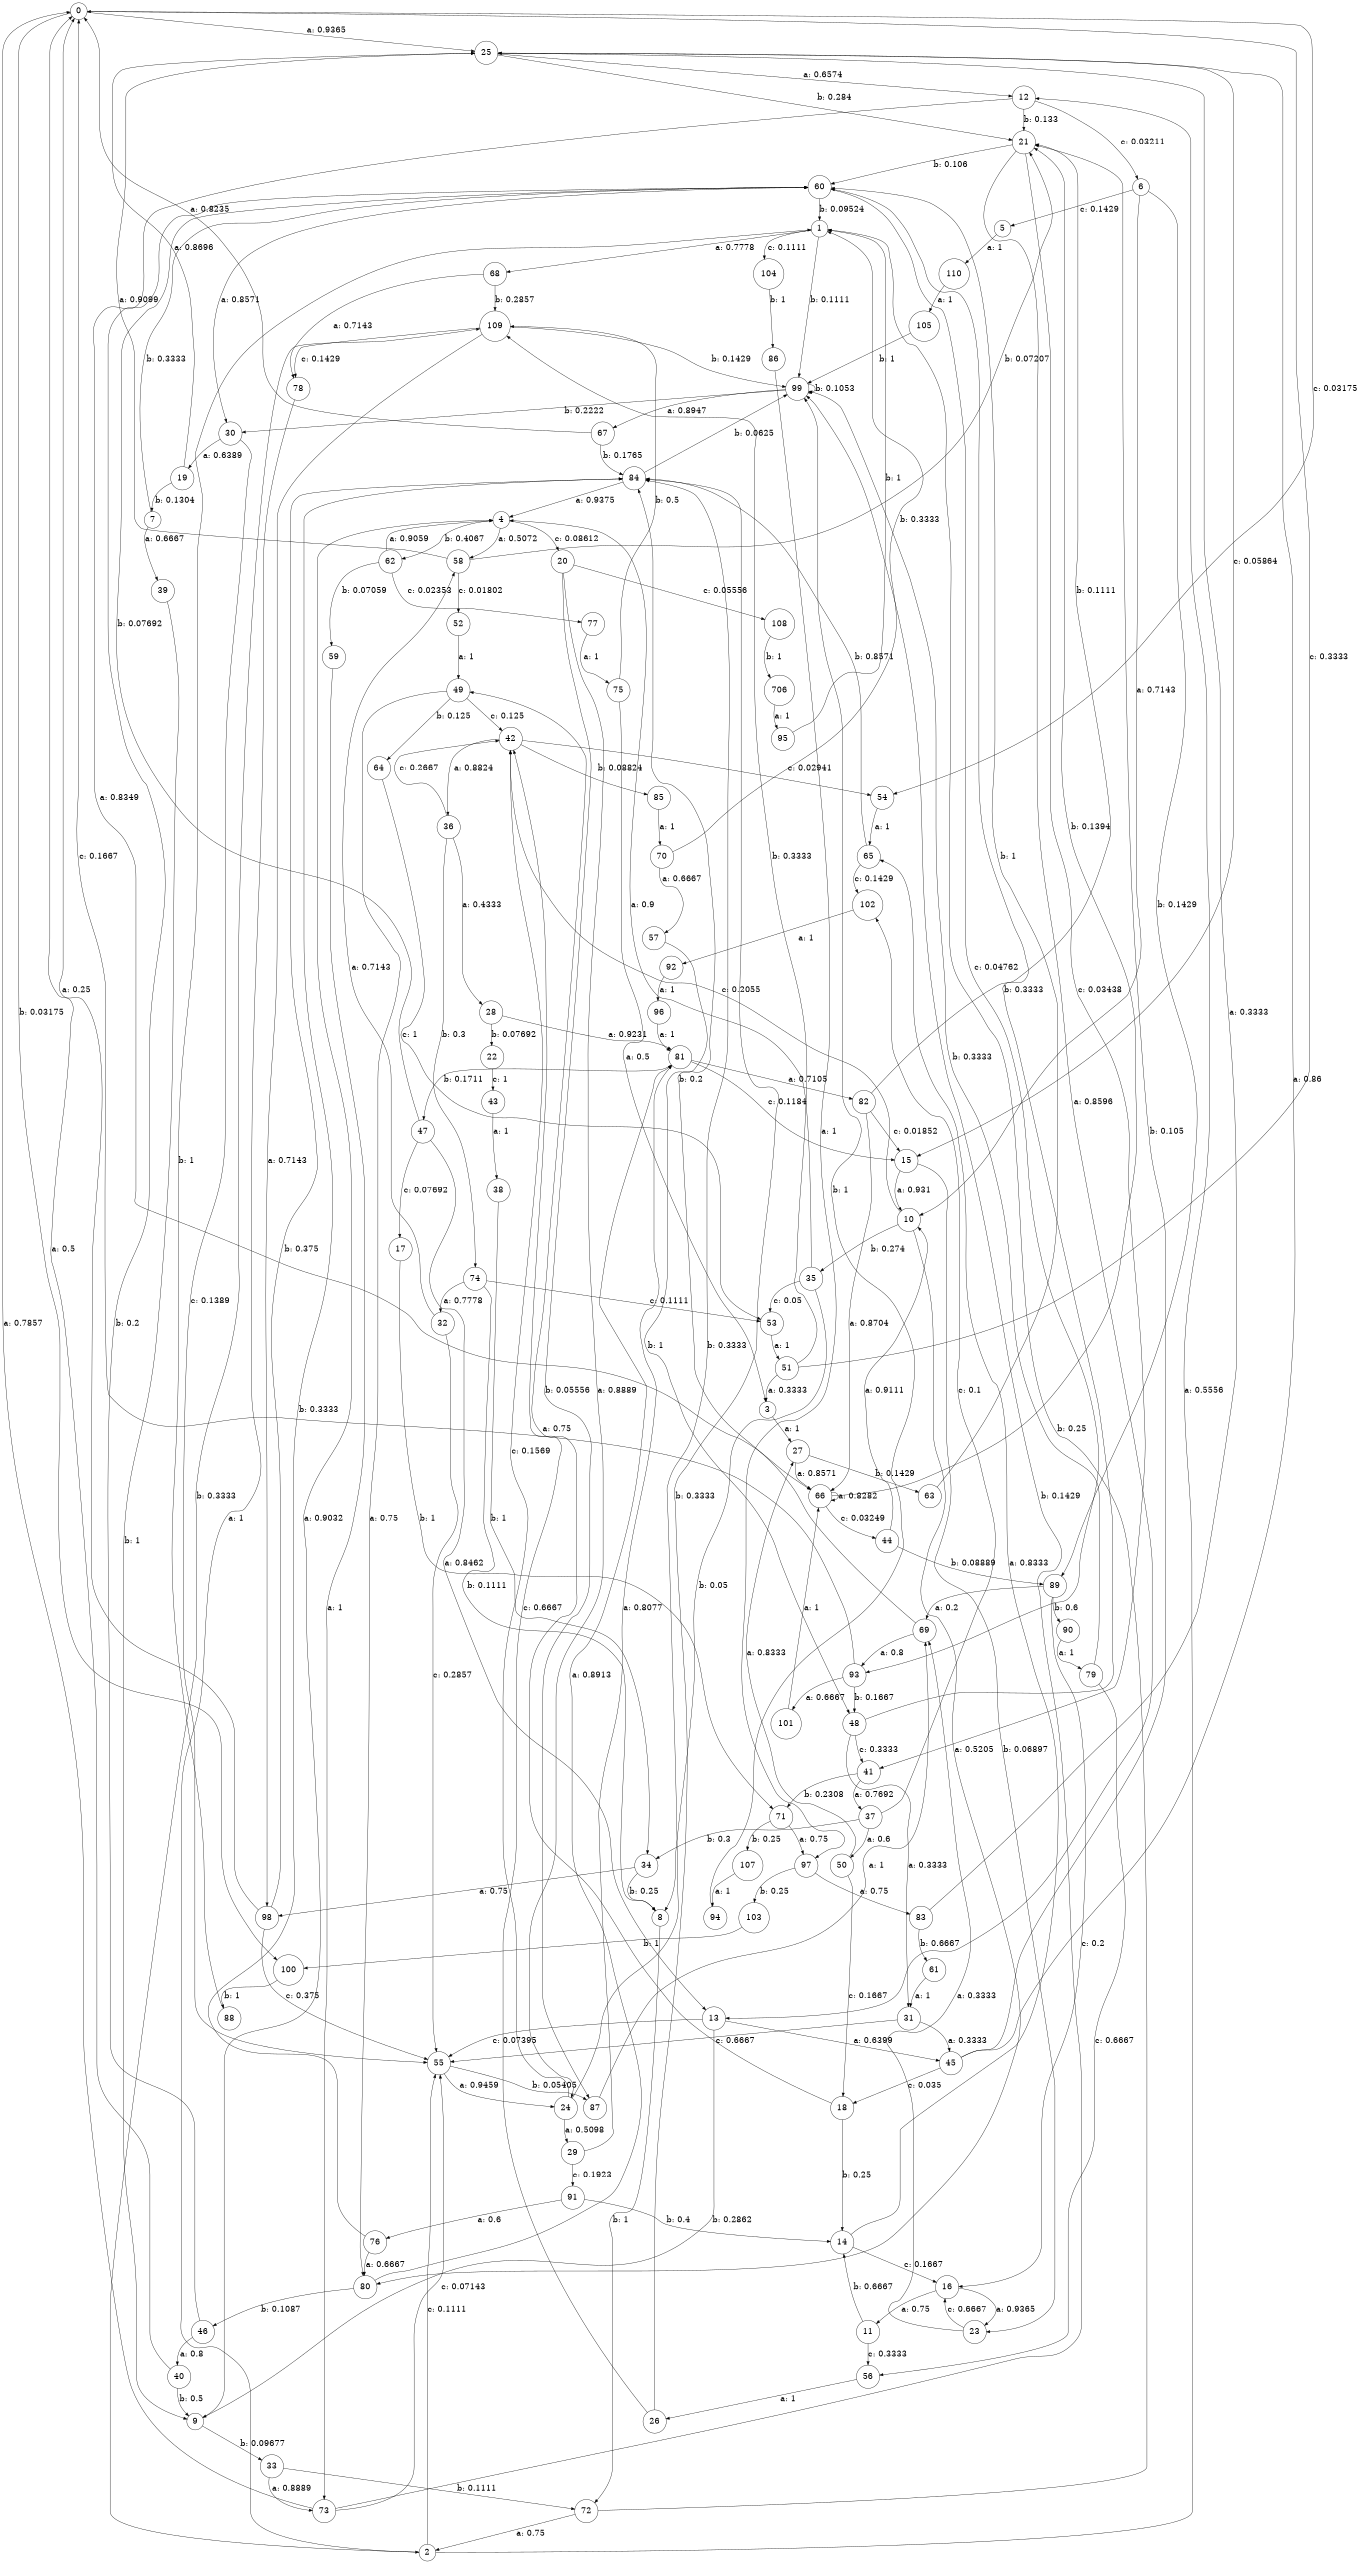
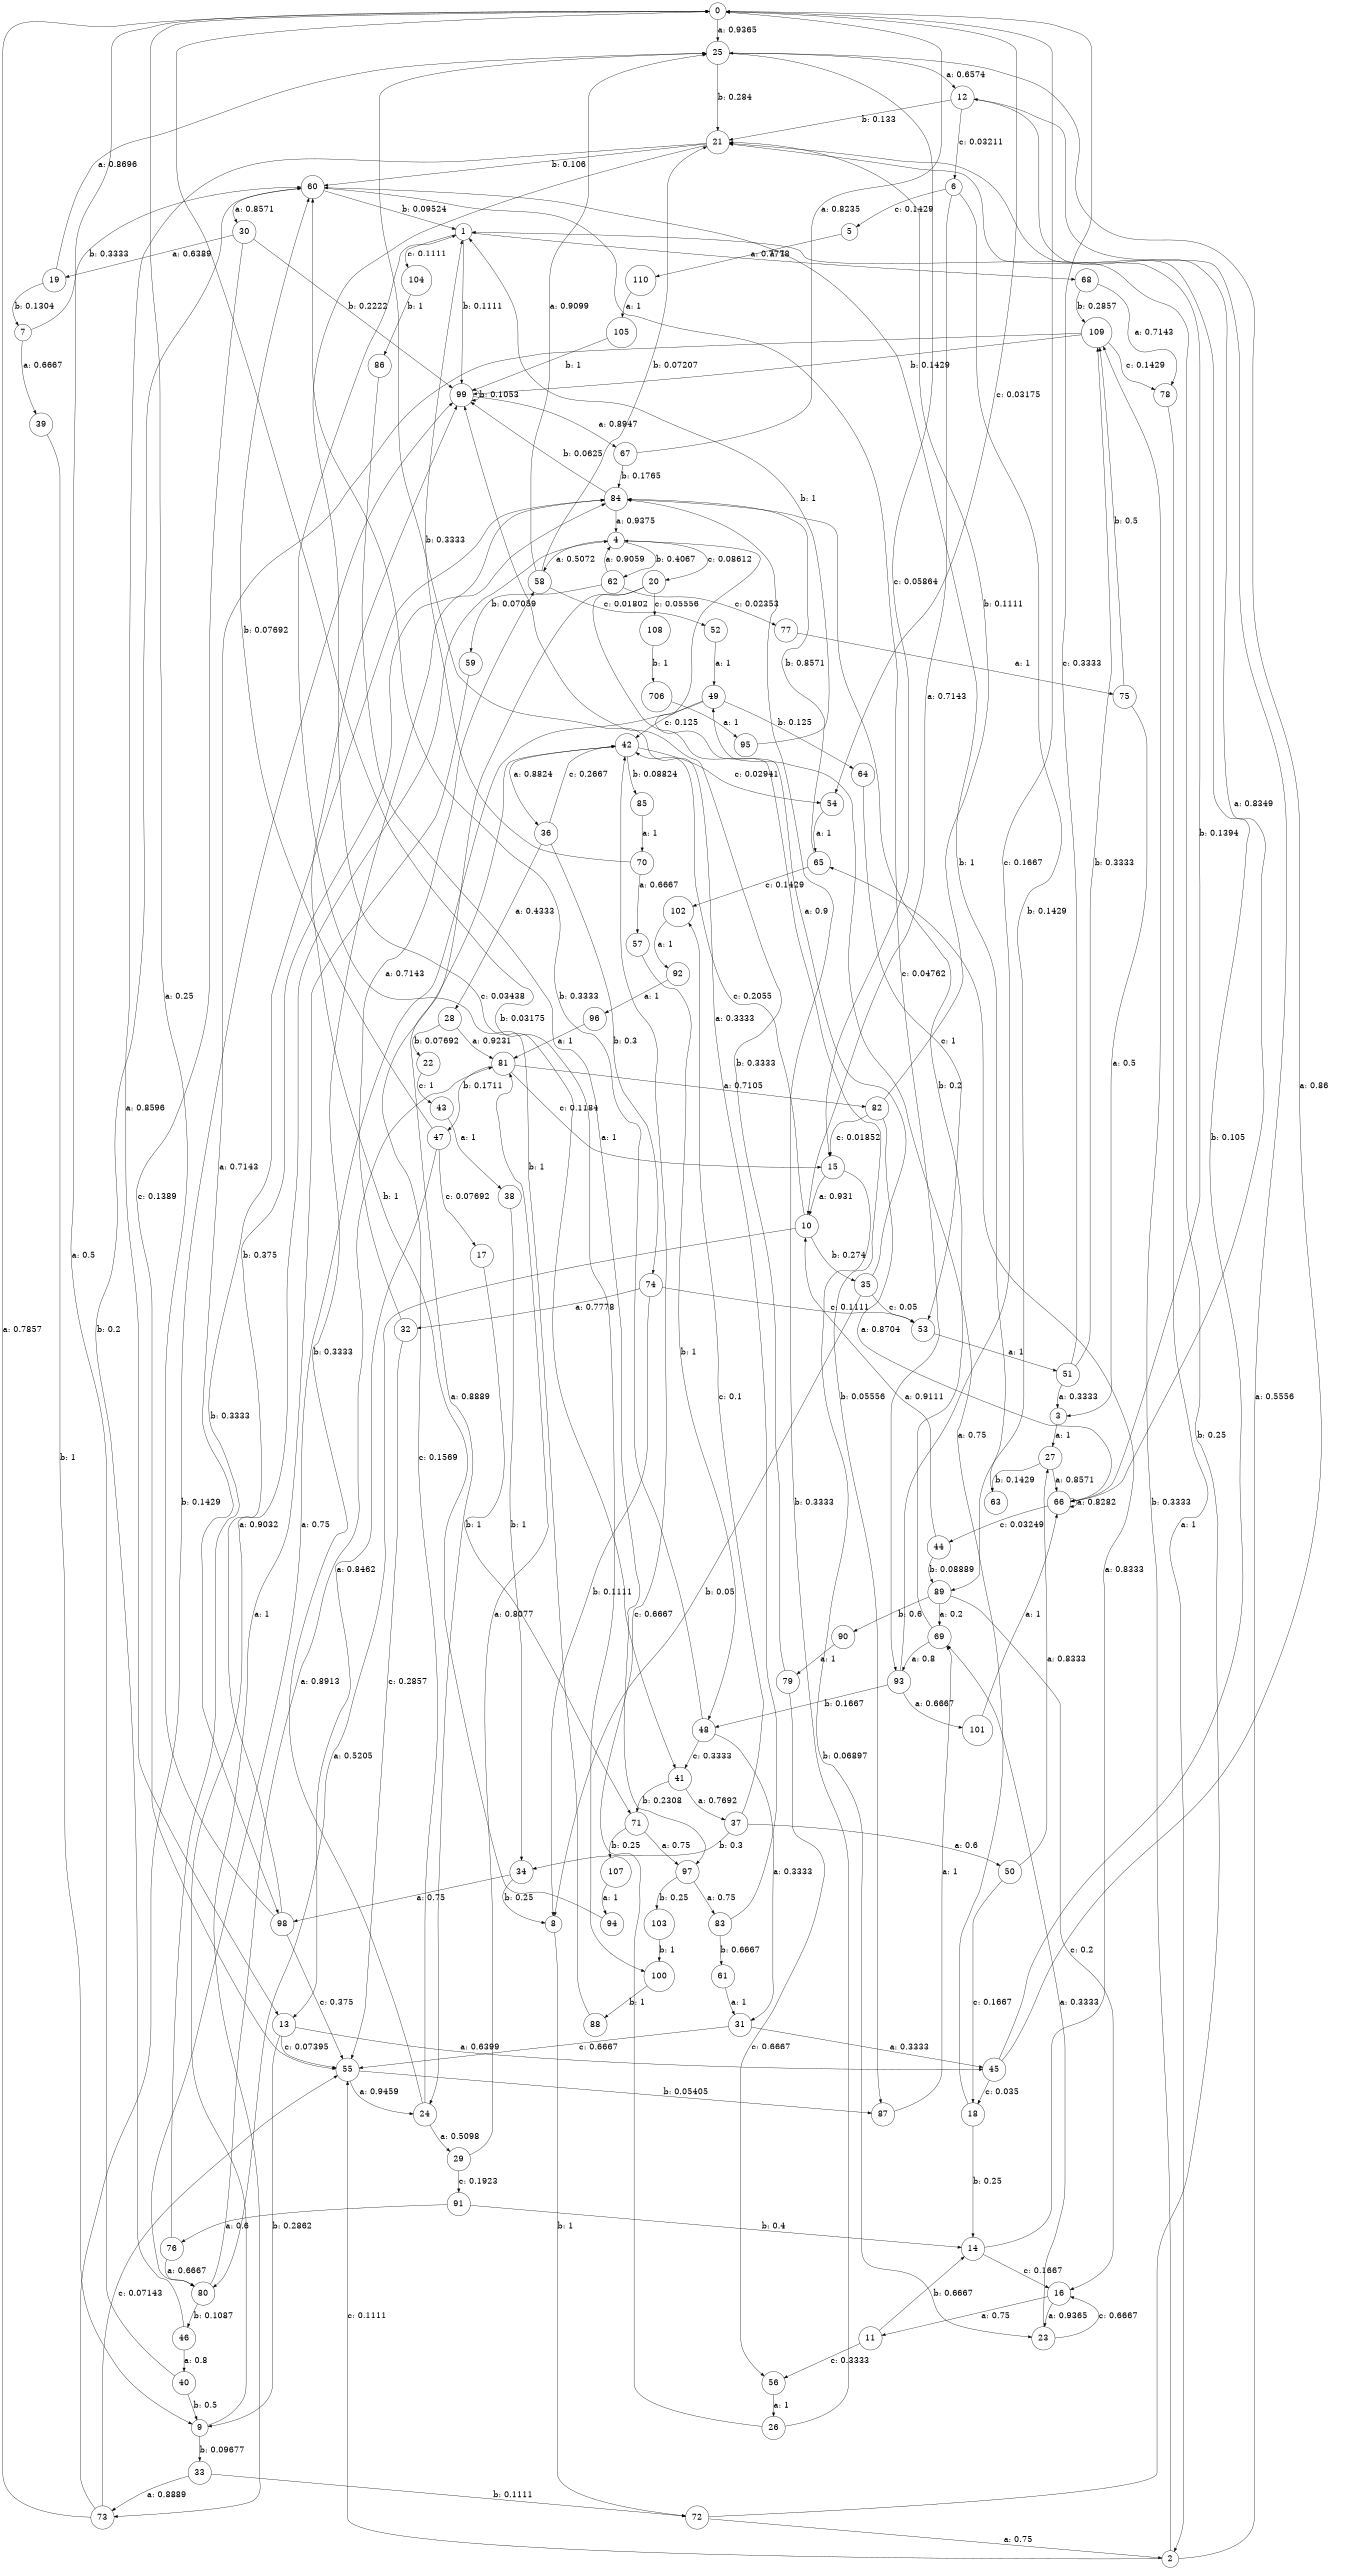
(516, 411) -> (352, 312)
